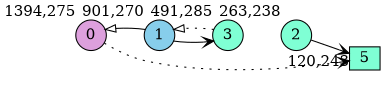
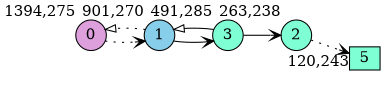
(131, 28) -> (131, 28)
(199, 28) -> (199, 28)
none -> (257, 35)
(325, 45) -> (325, 45)
(220, 69) -> (120, 42)
